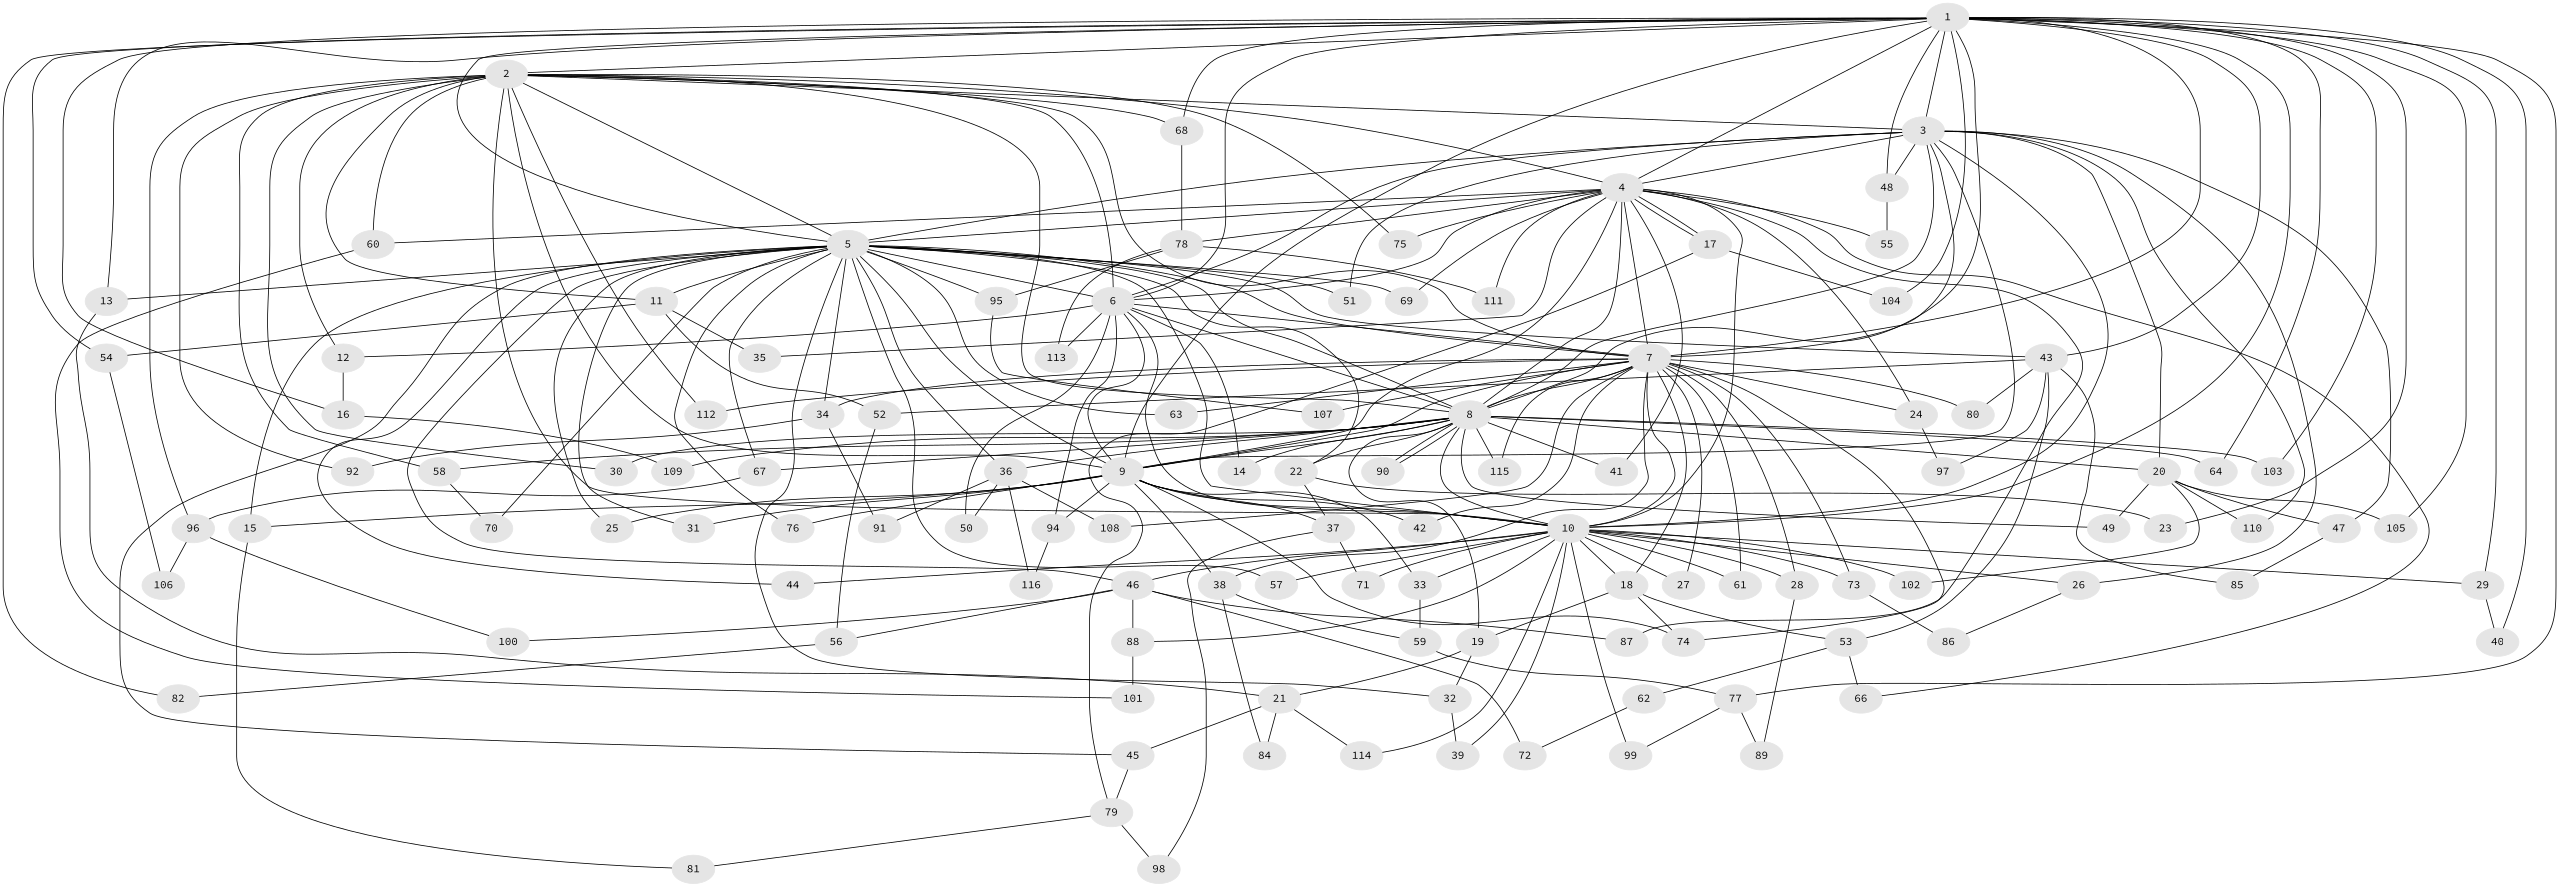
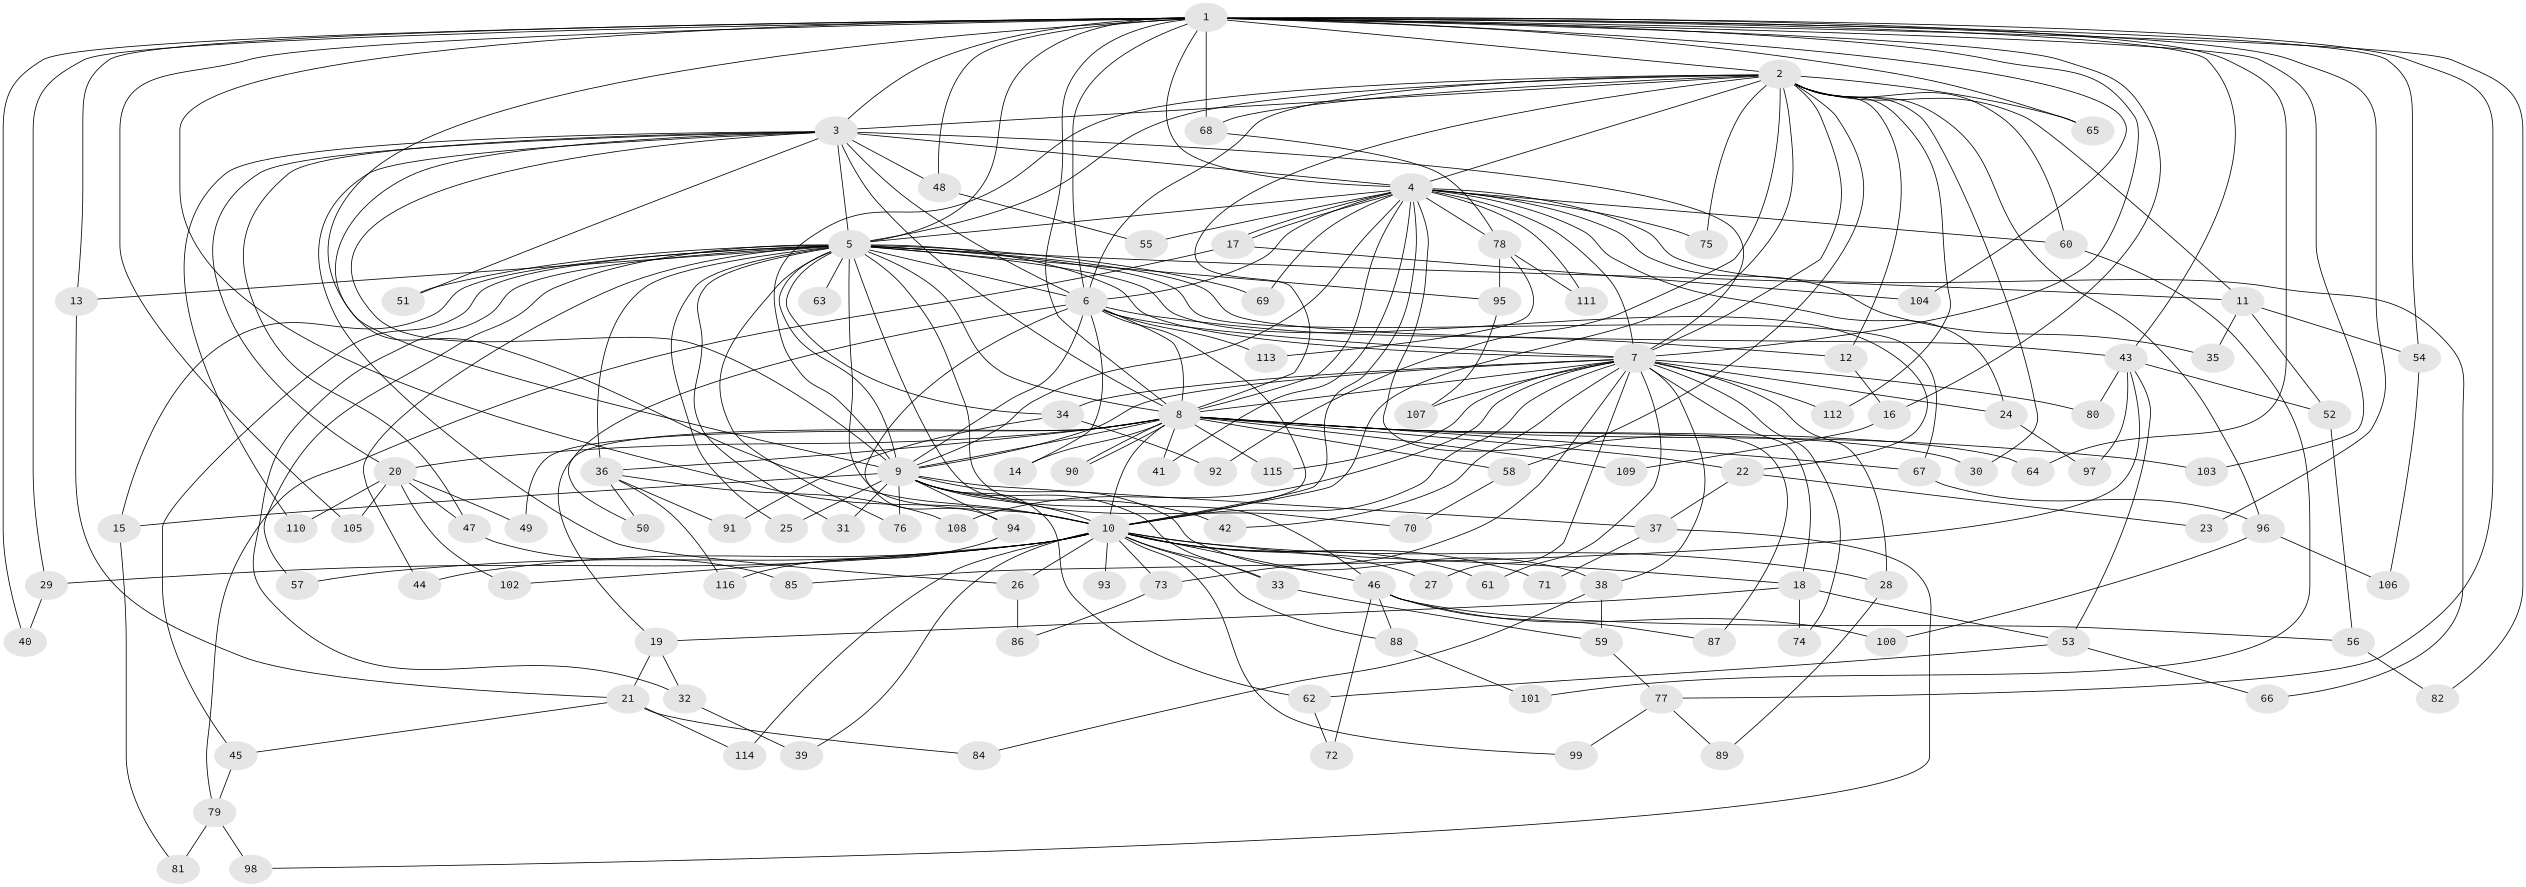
none -> (2093, 131)
(1467, 380) -> none
none -> (1104, 585)
(1372, 613) -> (1080, 603)
